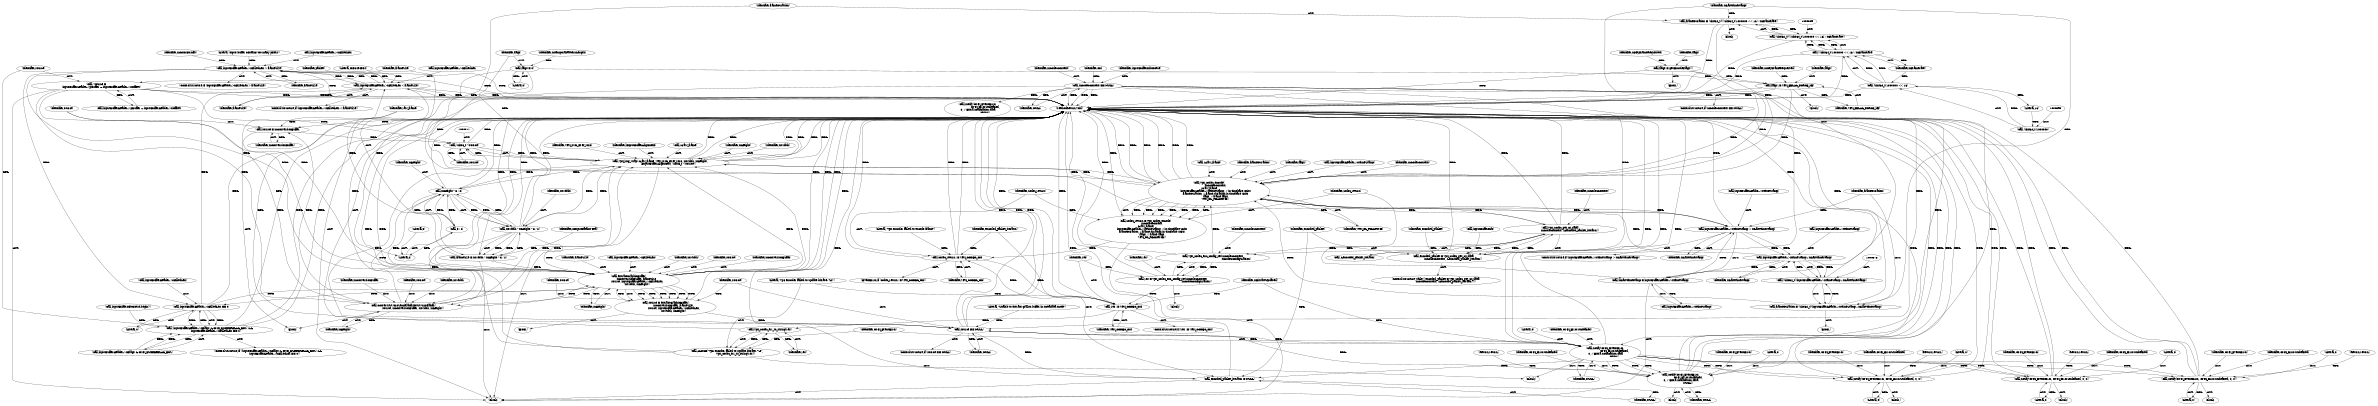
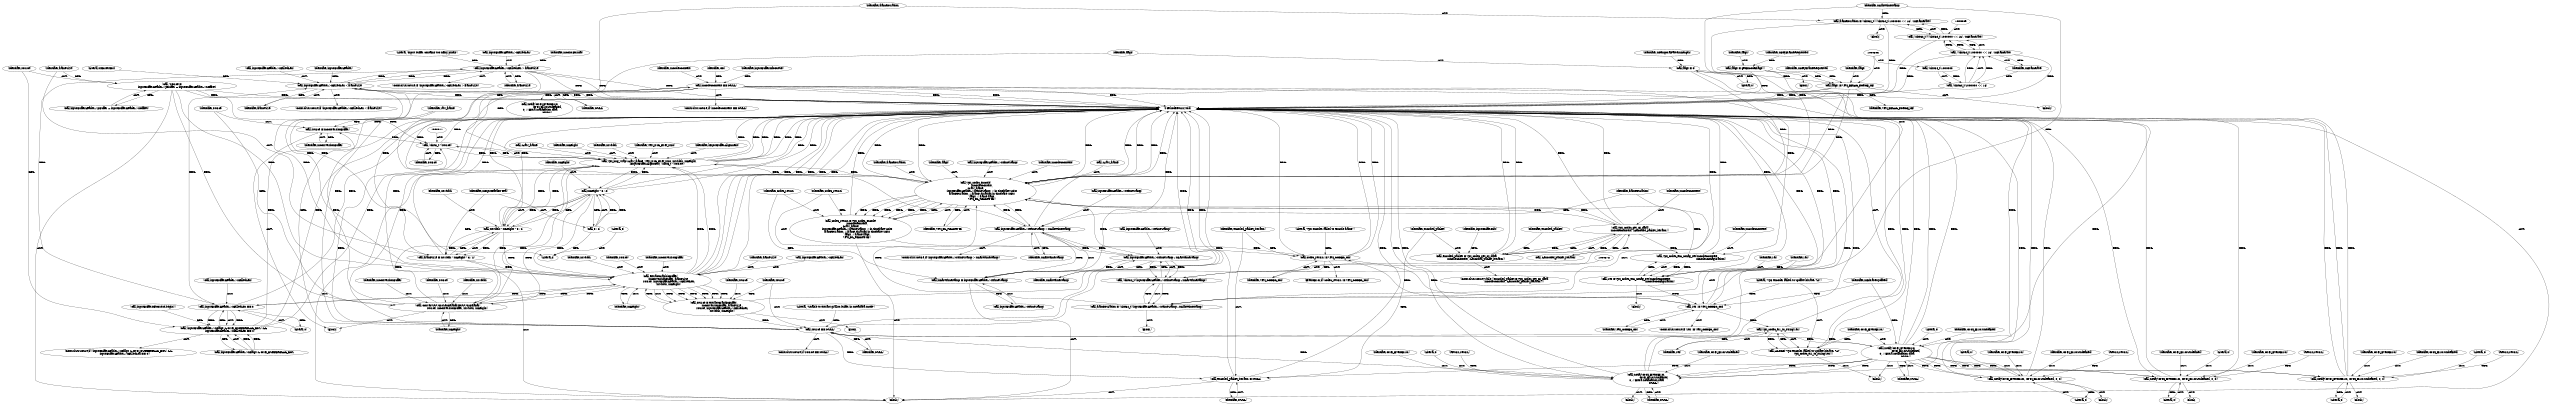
(313, 69) -> (333, 69)
(1845, 90) -> (1872, 72)
(2032, 109) -> none
none -> (1103, 223)
(1480, 229) -> (1480, 229)
(425, 245) -> (541, 212)
